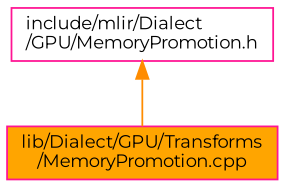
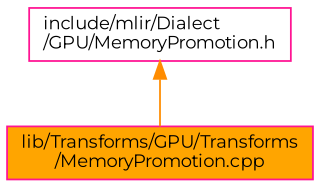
(142, 153) -> (160, 153)
